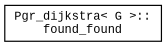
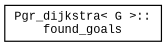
(83, 23) -> (83, 23)
